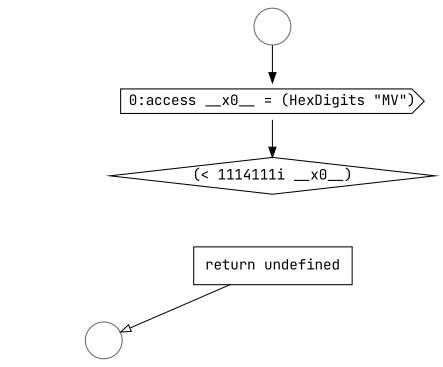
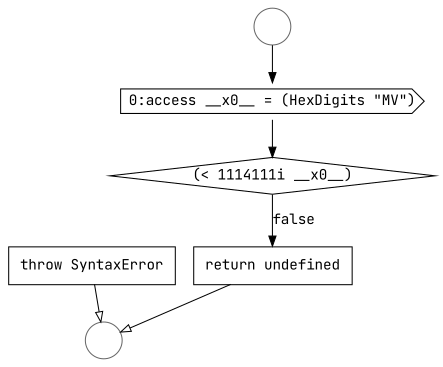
none -> (272, 215)
none -> (91, 265)
